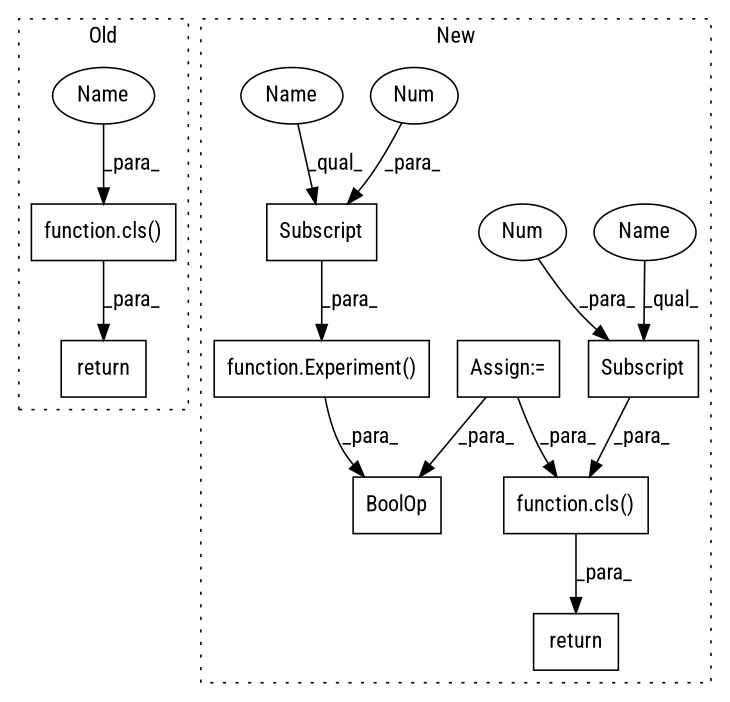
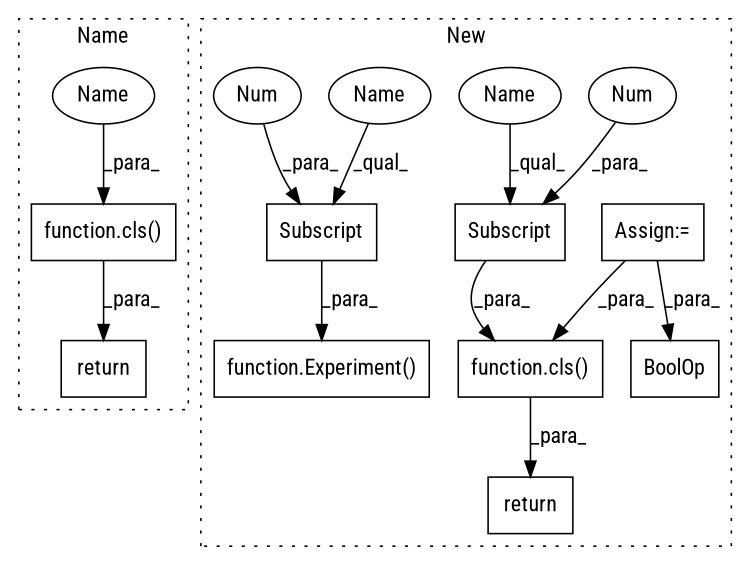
(104, 37) -> (104, 37)
(335, 433) -> none
